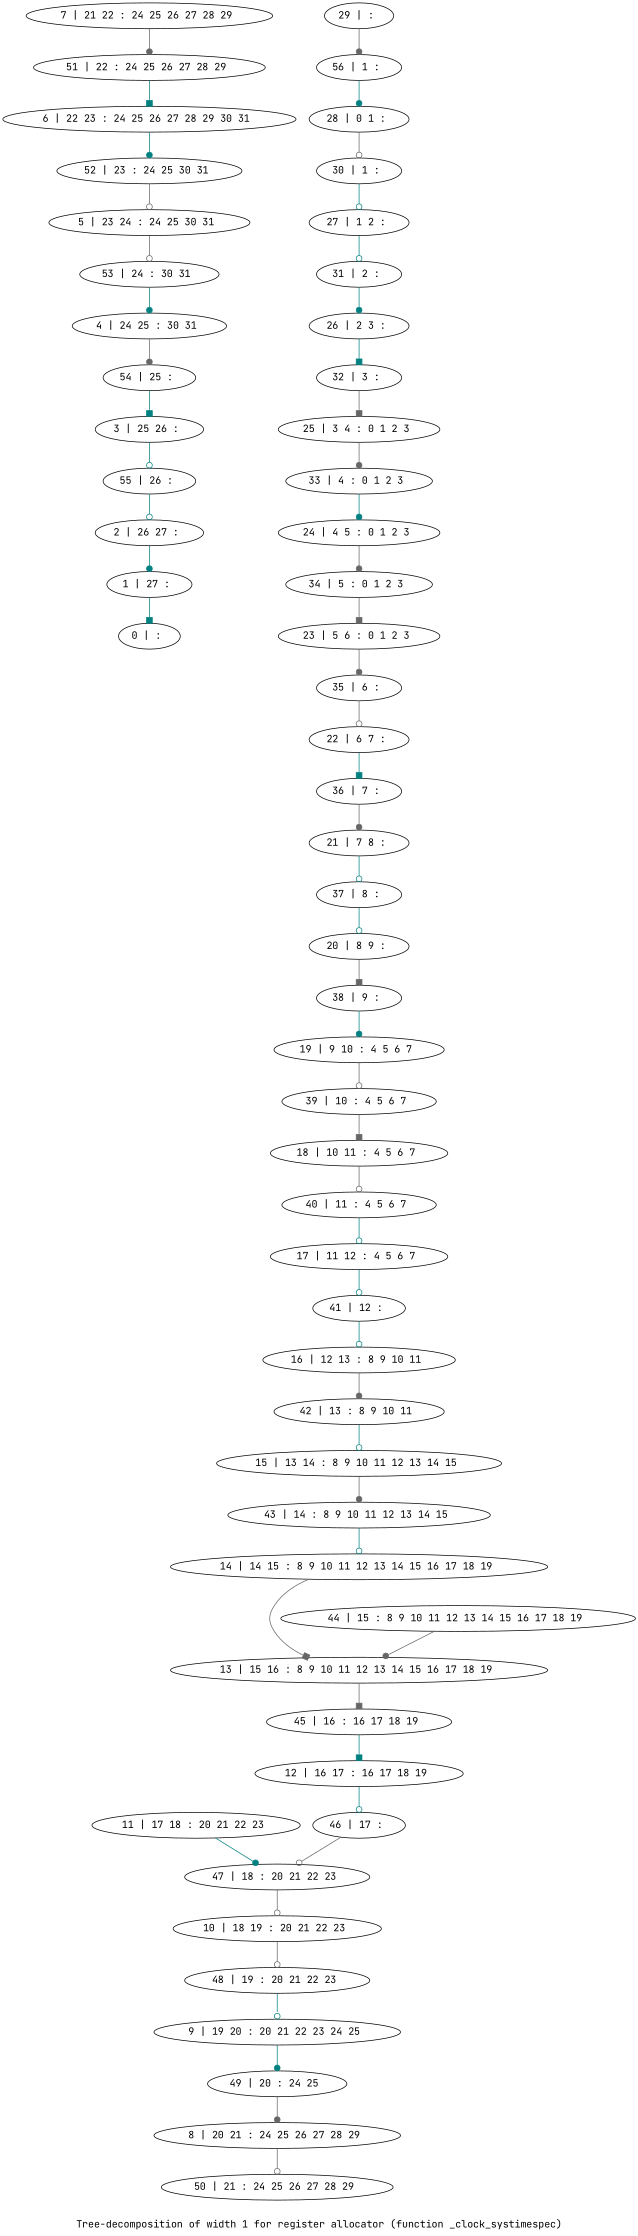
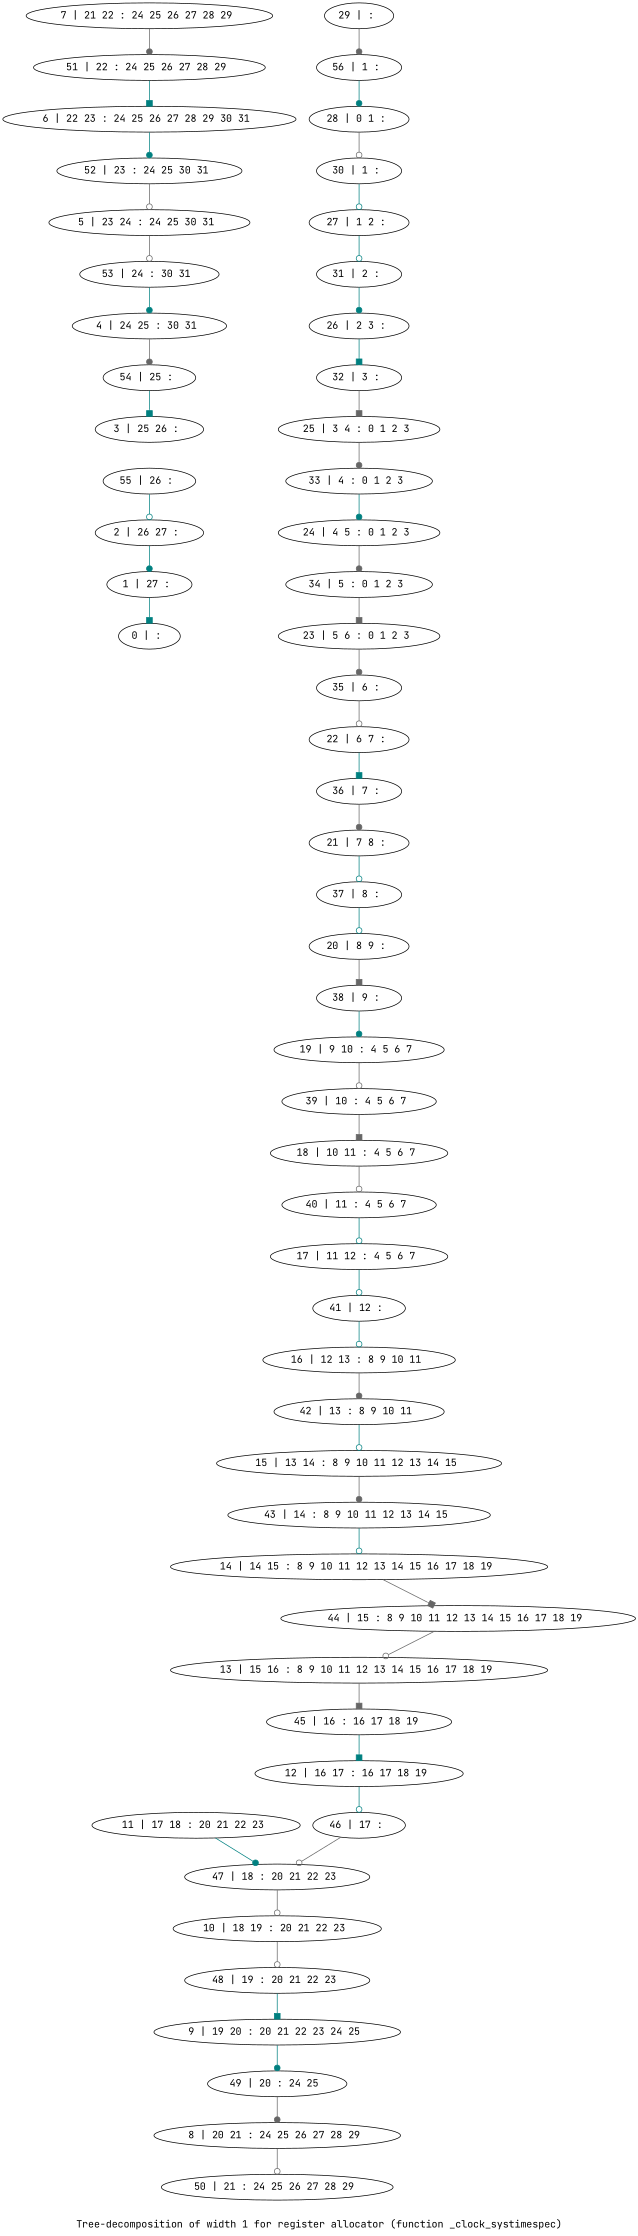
(149, 452) -> none
(270, 1615) -> (405, 1591)
(411, 1643) -> (411, 1643)
(277, 2003) -> (277, 2003)
